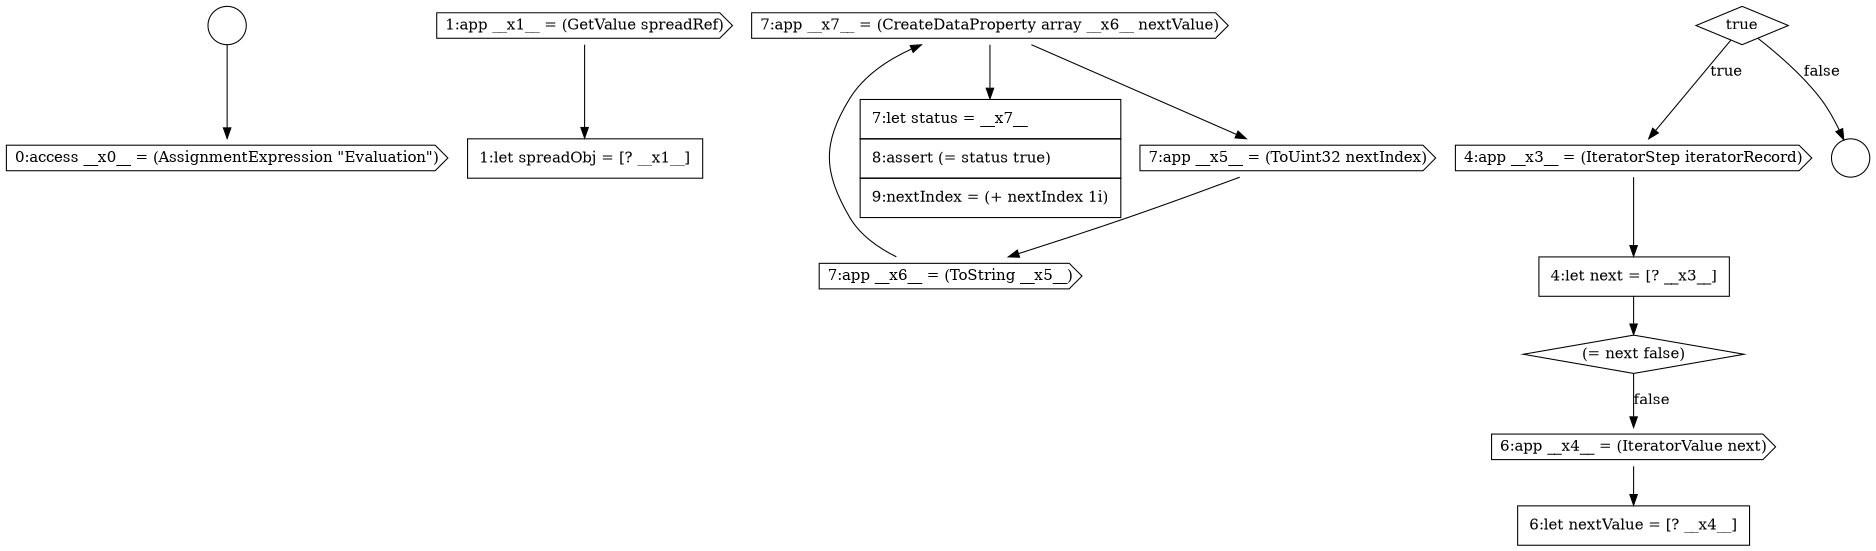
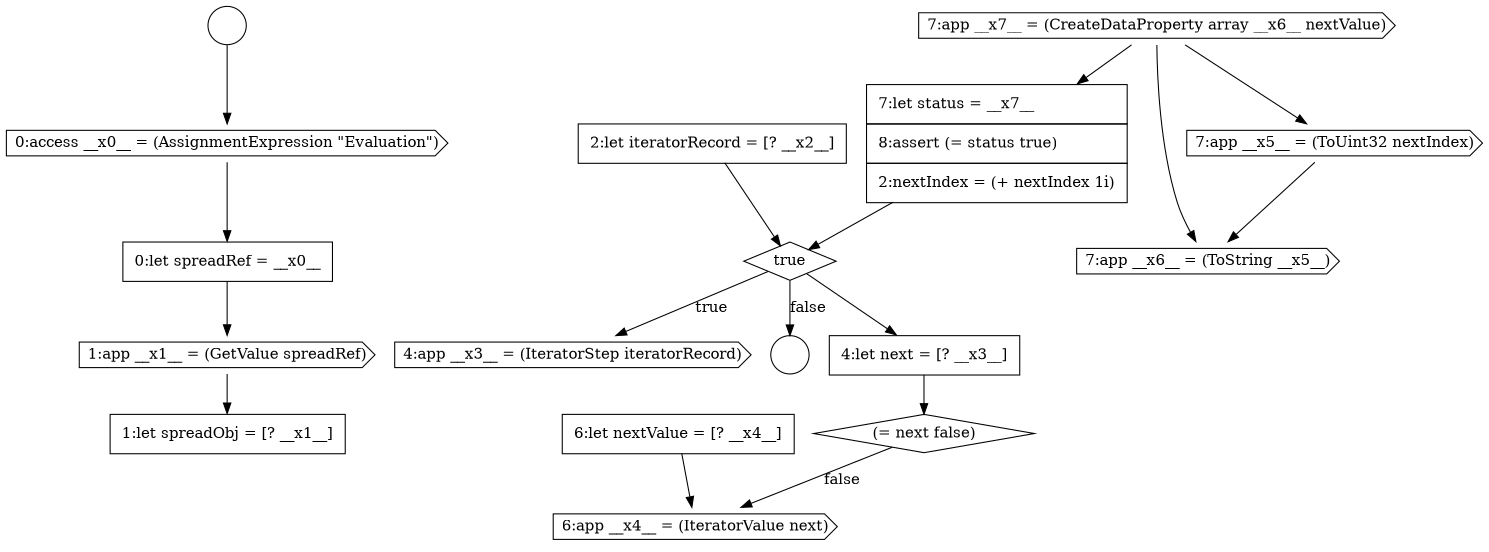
none -> (712, 143)
(830, 149) -> (1164, 141)
(990, 197) -> (997, 182)
(1634, 211) -> (847, 301)
none -> (856, 223)
none -> (227, 261)
(1634, 480) -> (686, 475)
